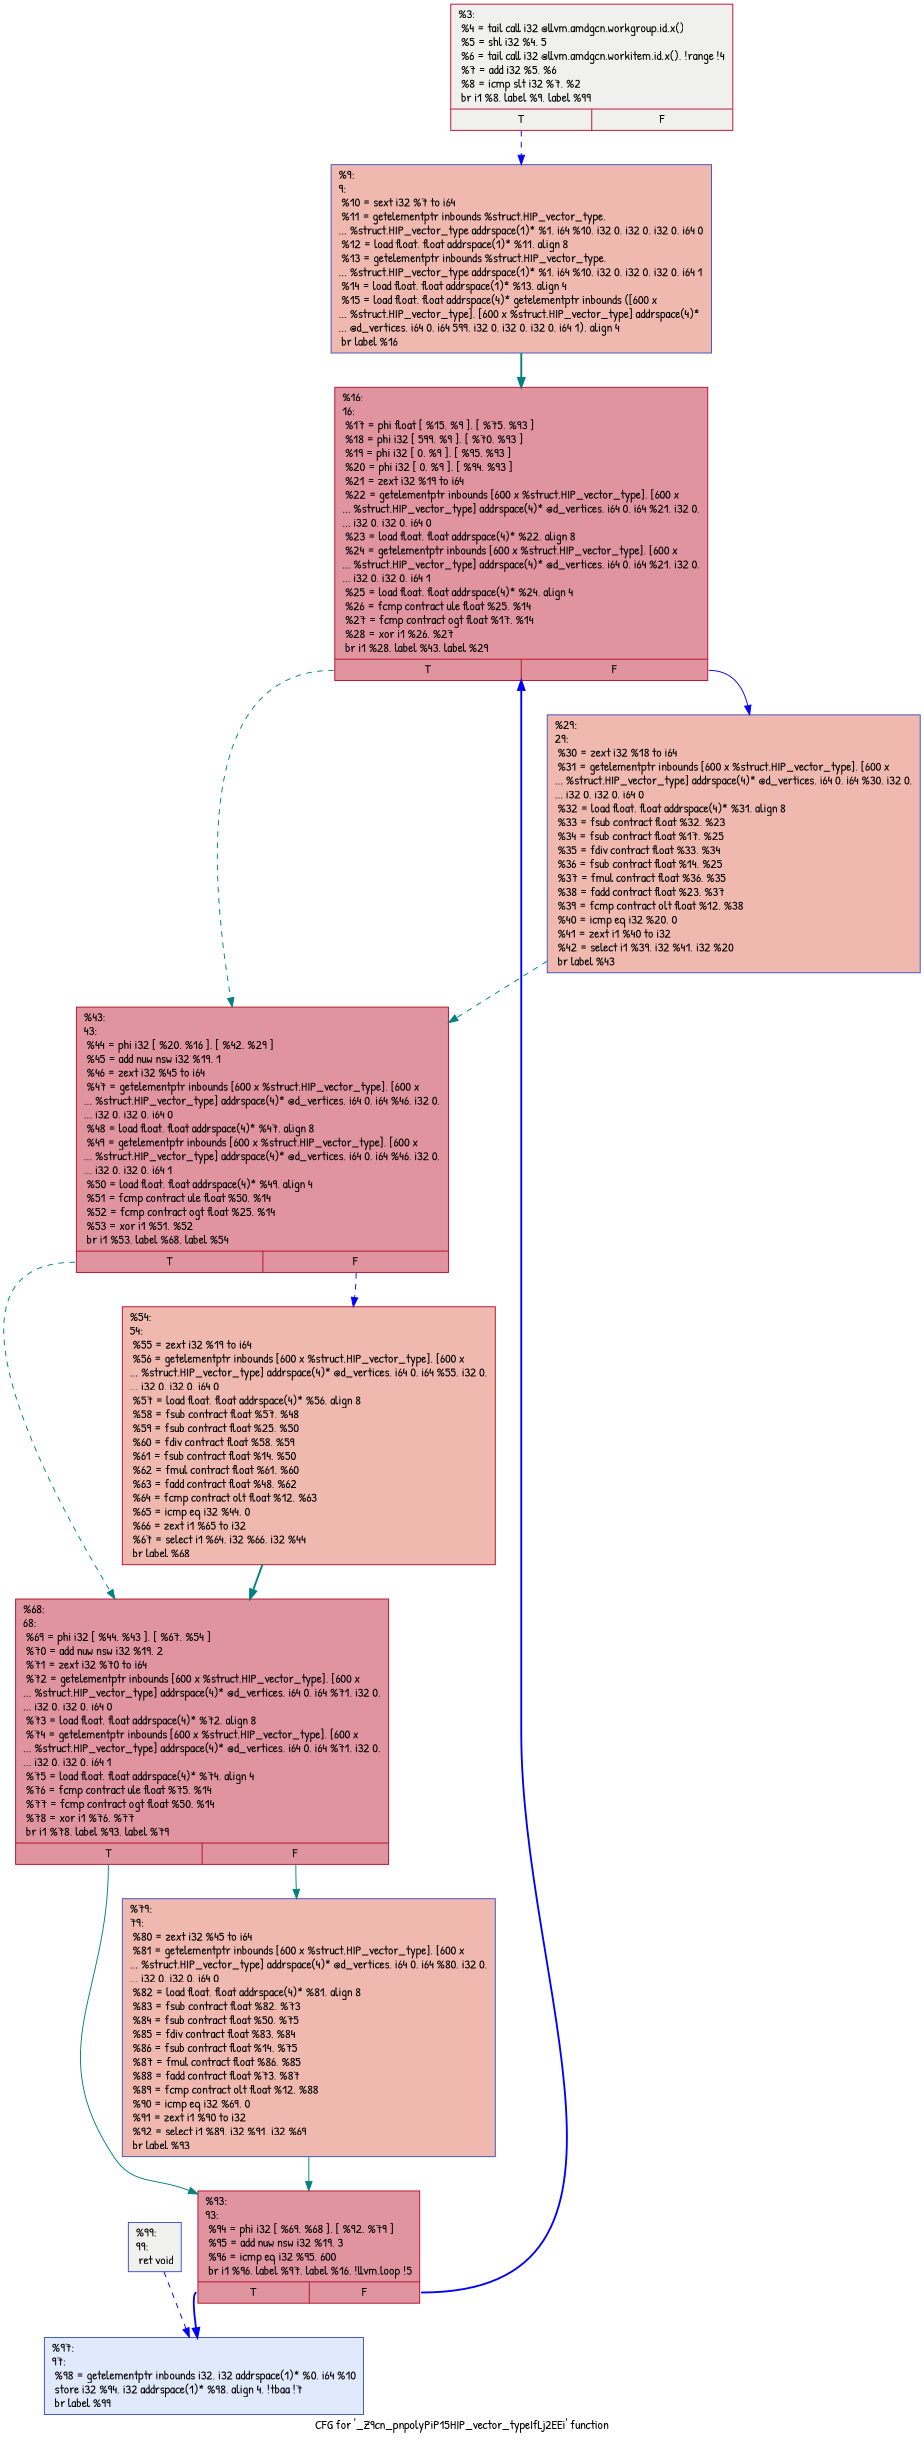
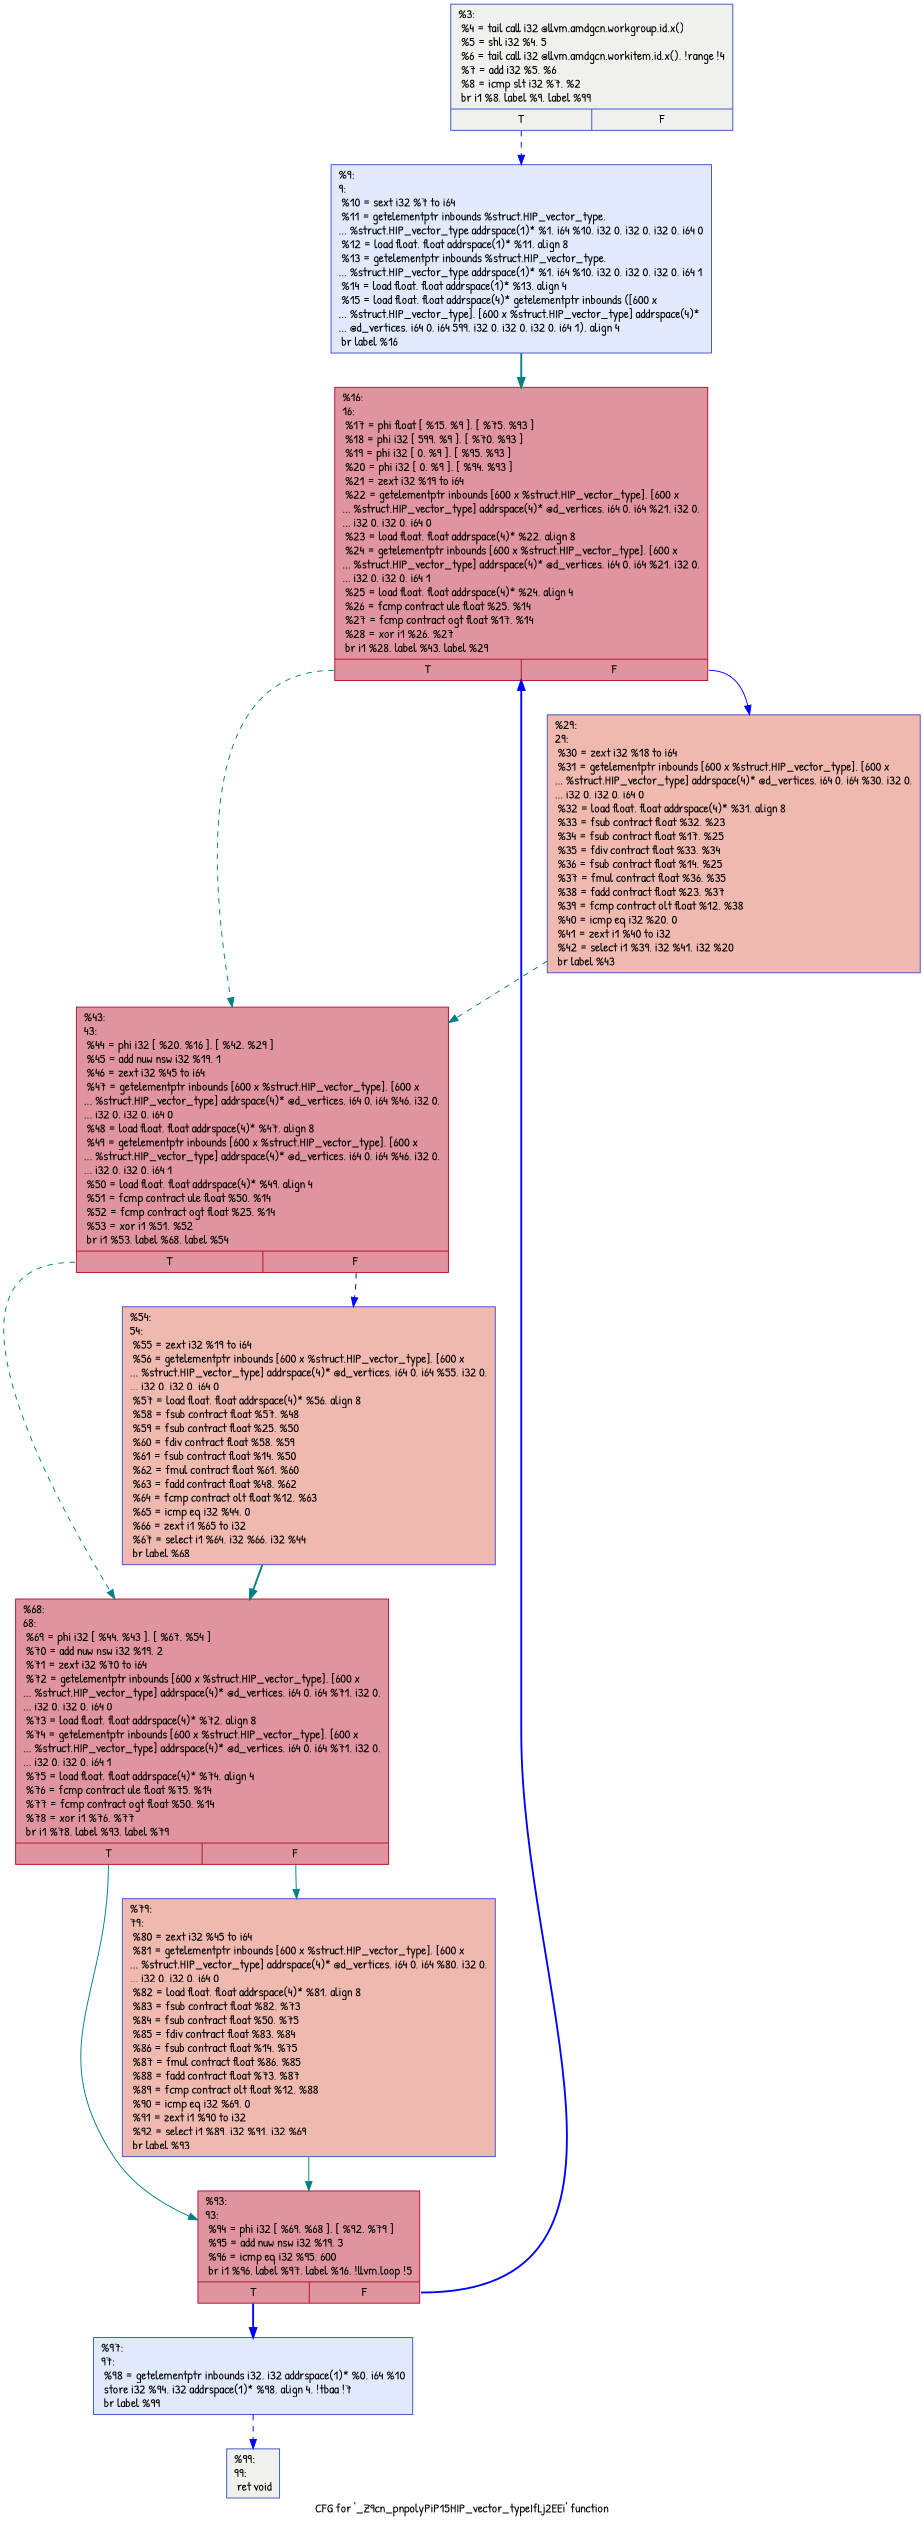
(592, 67) -> (592, 67)
(521, 259) -> (521, 259)
(309, 1436) -> (309, 1436)
(175, 2300) -> (253, 2427)
